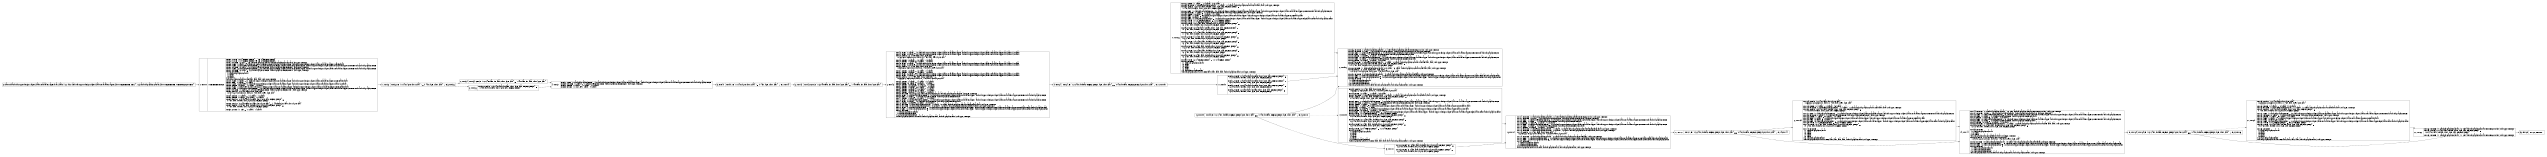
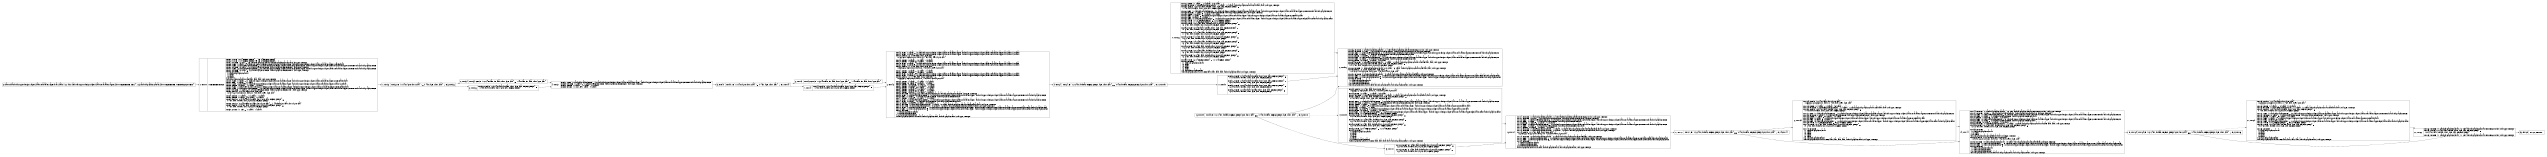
none -> (838, 88)
